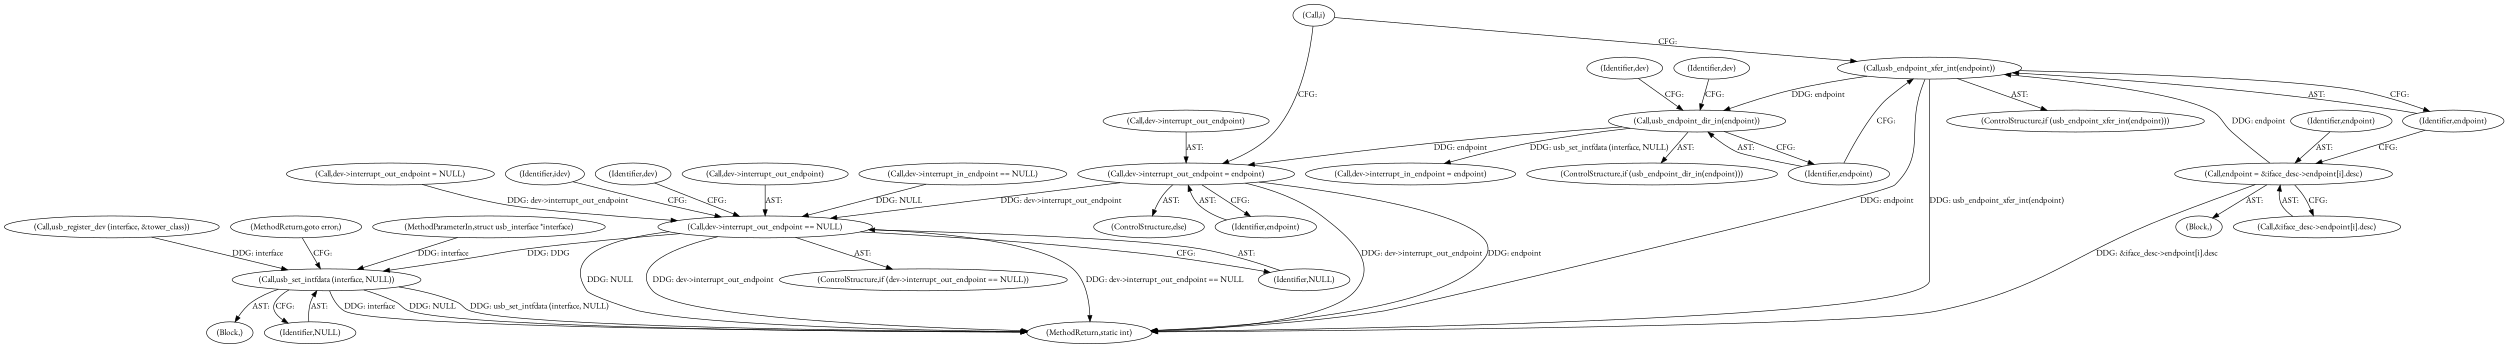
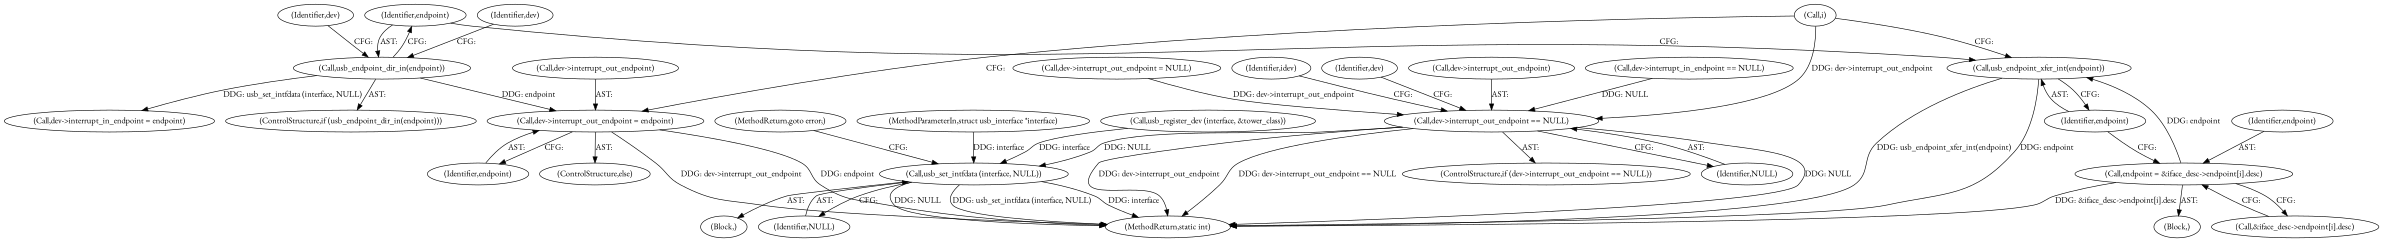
(1797, 89) -> none
(2076, 121) -> none
(978, 200) -> (1731, 104)
(2291, 200) -> (2252, 200)
(549, 253) -> (1127, 148)
